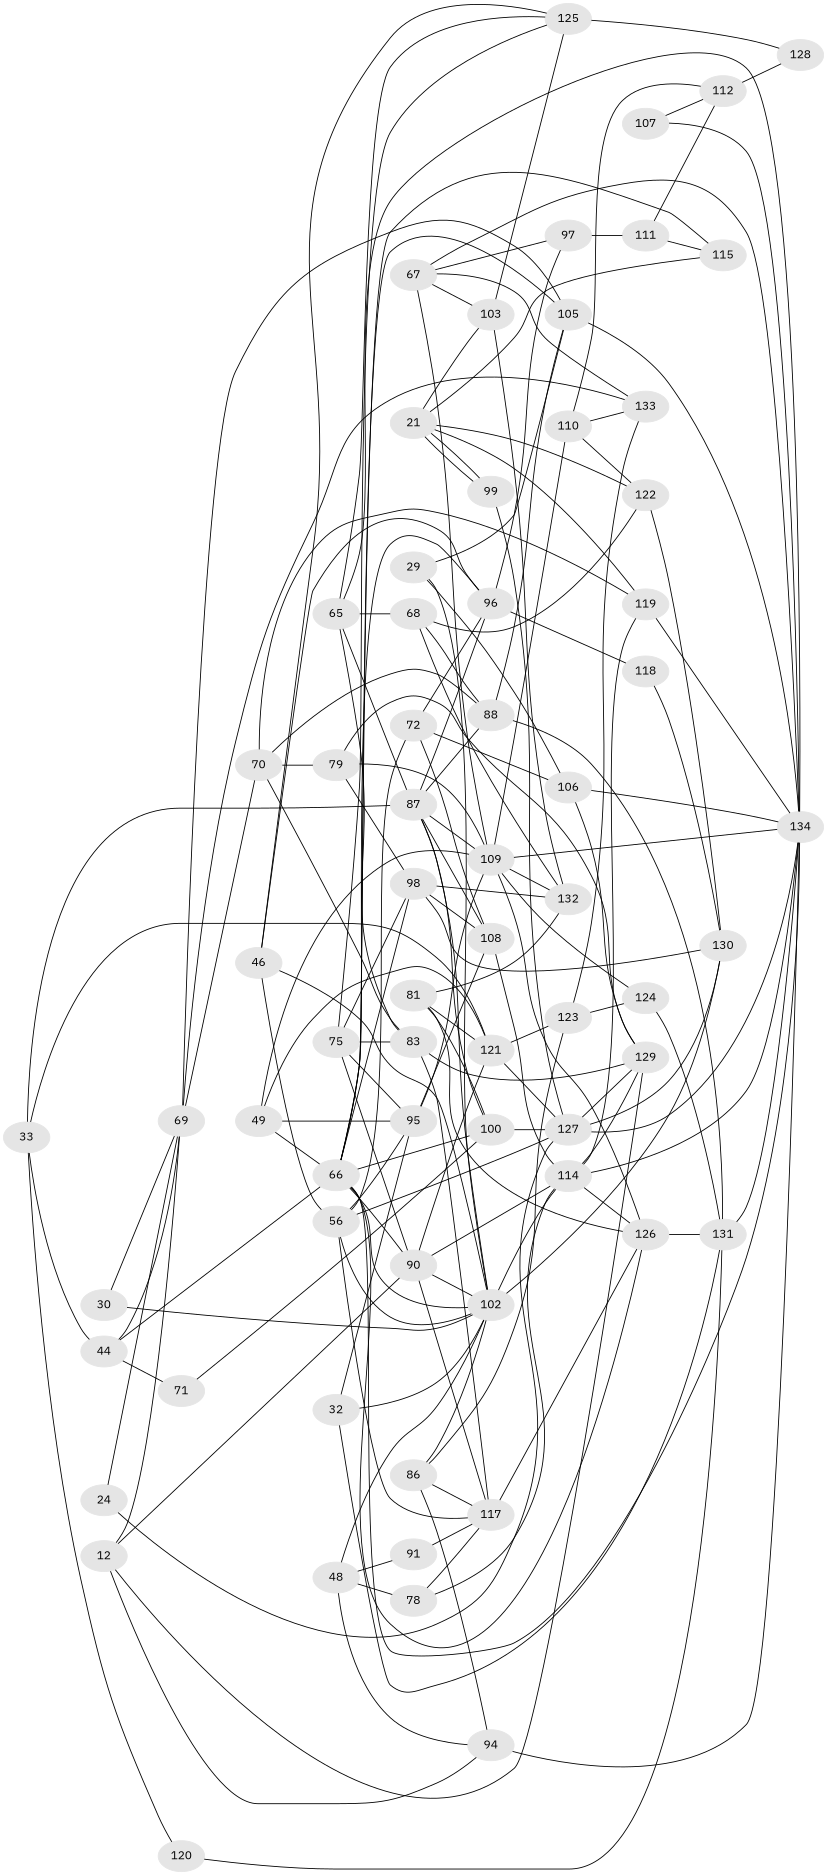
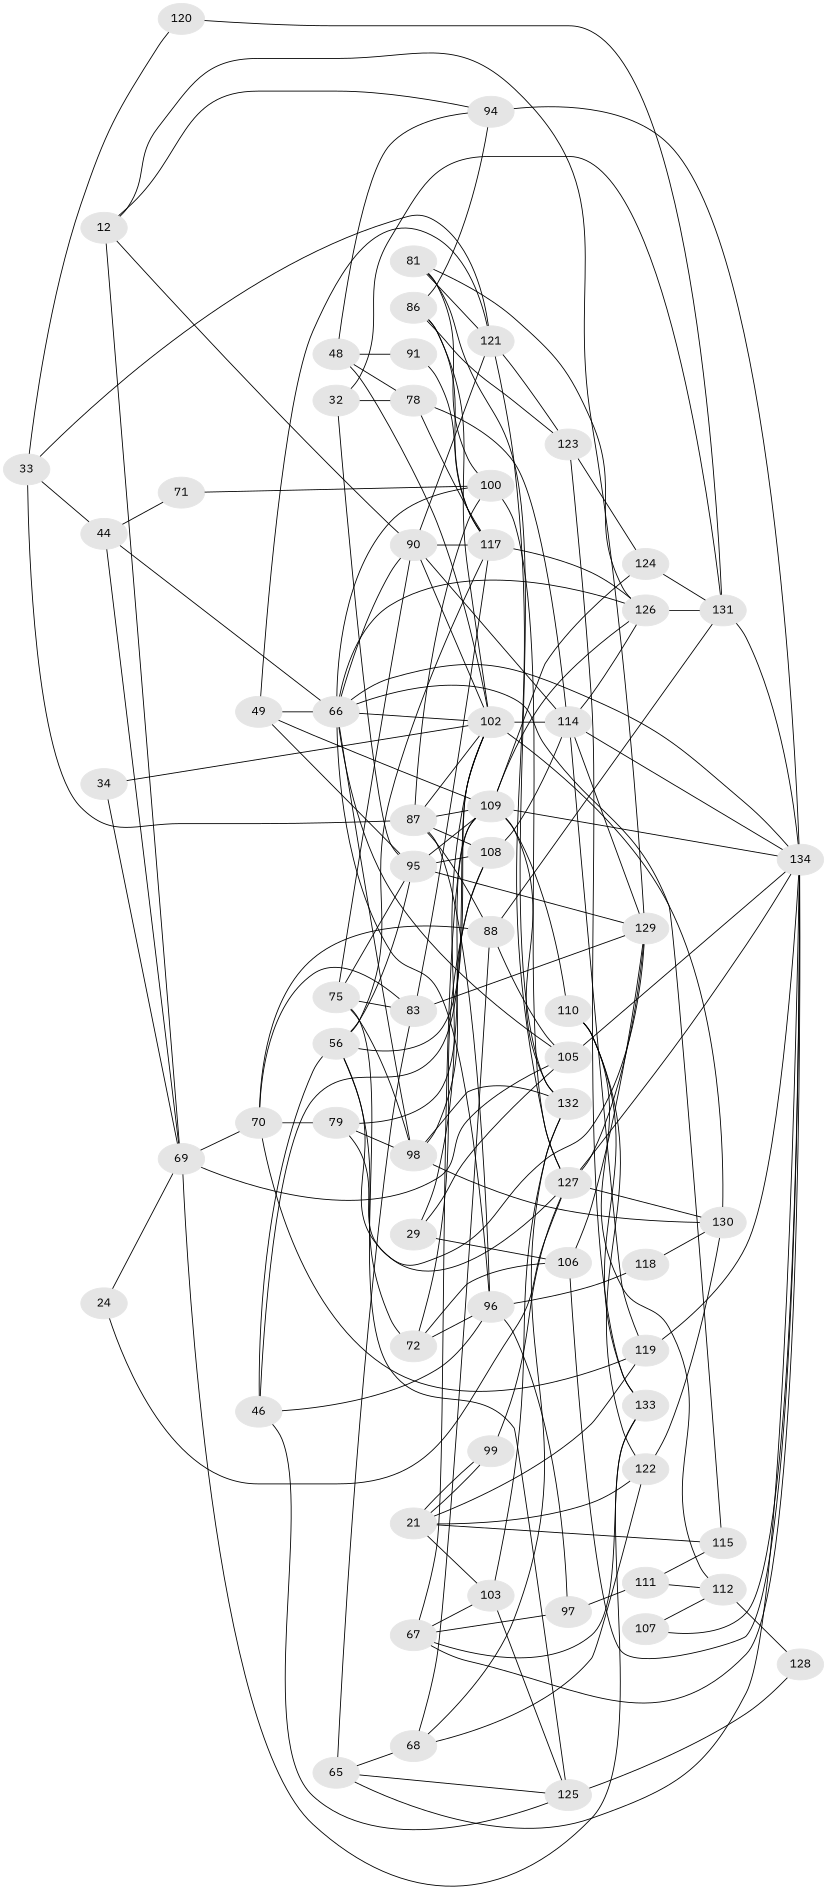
(373, 705) -> none
none -> (511, 892)
(104, 1305) -> (104, 784)
(435, 1383) -> (381, 401)
